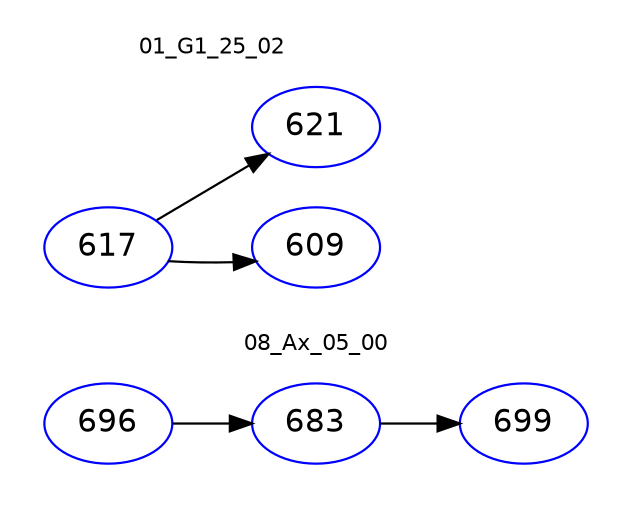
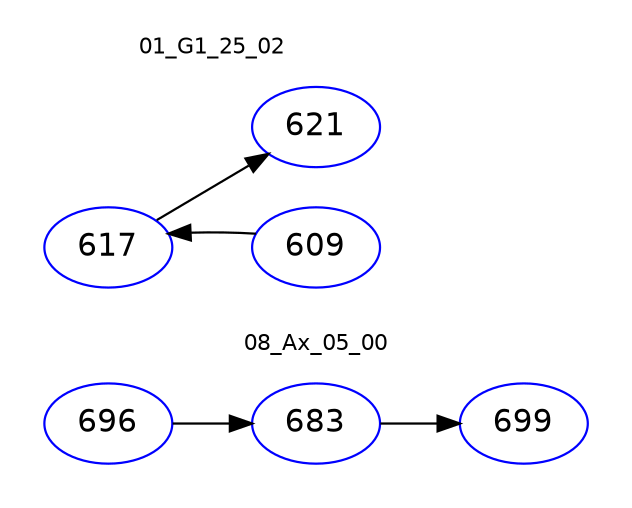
(201, 262) -> (224, 232)
